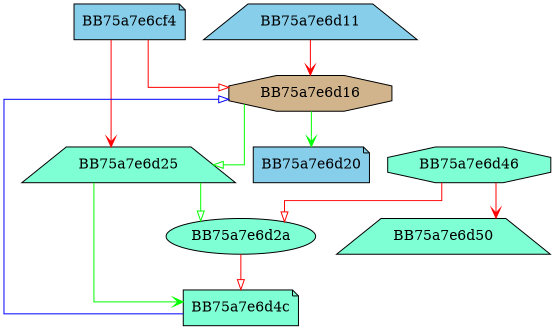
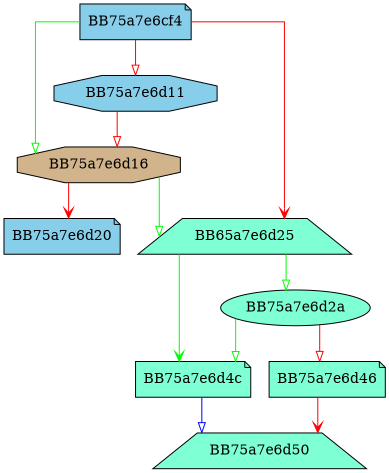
(310, 22) -> (136, 93)
none -> (136, 53)
(310, 53) -> (117, 124)
(160, 87) -> (35, 60)
(311, 124) -> (69, 196)
(129, 165) -> (245, 236)
(469, 165) -> (327, 379)
(4, 189) -> (202, 410)
(366, 201) -> (320, 338)
(241, 267) -> (236, 335)
